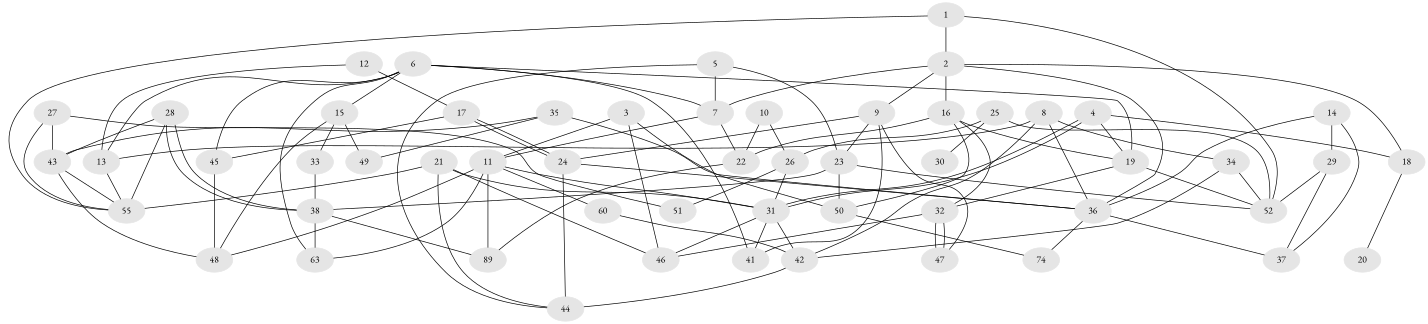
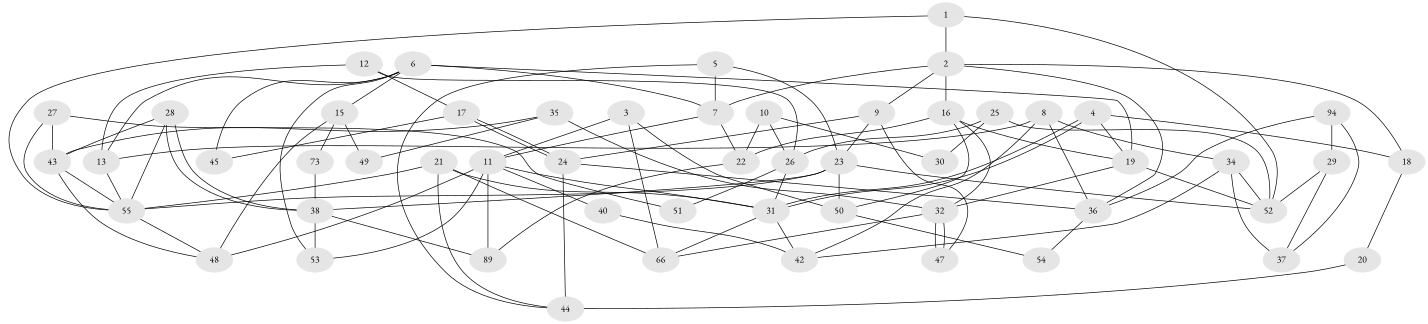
none -> (621, 81)
(1332, 113) -> (1332, 113)
none -> (824, 130)
(315, 162) -> (315, 162)
(818, 185) -> (785, 191)
none -> (452, 196)
(214, 211) -> (170, 235)
(603, 211) -> (603, 211)
(1187, 235) -> (1241, 217)
(315, 260) -> (315, 260)
(661, 260) -> (661, 260)
(751, 260) -> none
(1041, 260) -> (1041, 260)
(686, 293) -> (966, 300)
